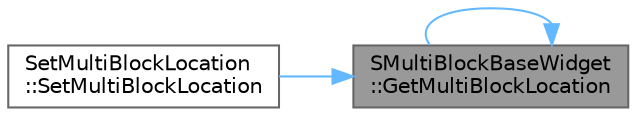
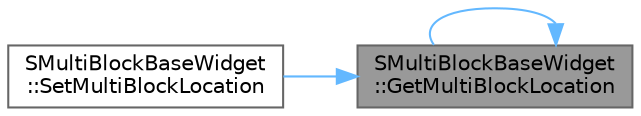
(144, 76) -> (146, 76)
